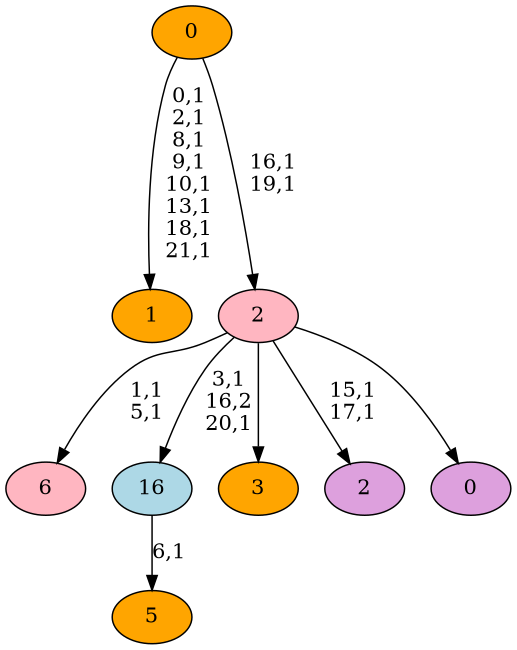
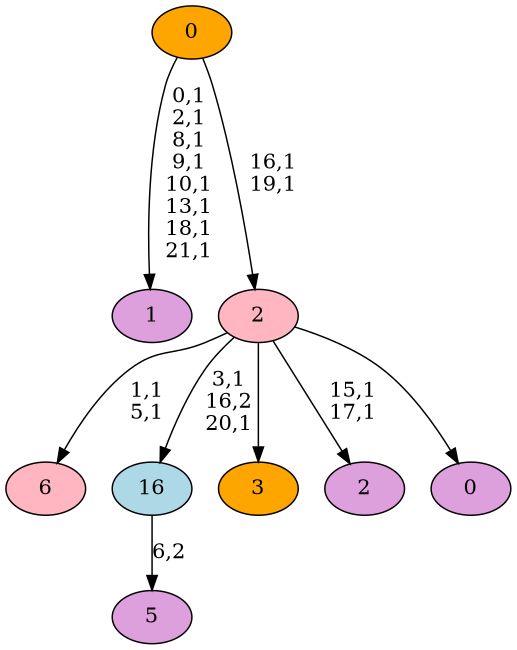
(152, 316) -> (152, 316)
(169, 553) -> (169, 553)
(152, 617) -> (152, 617)
